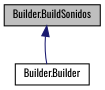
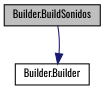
(45, 50) -> (59, 40)
